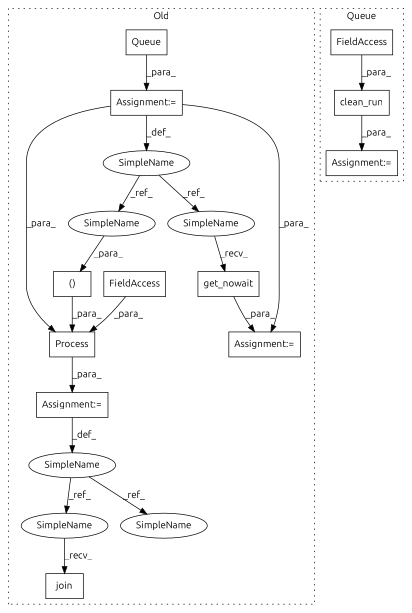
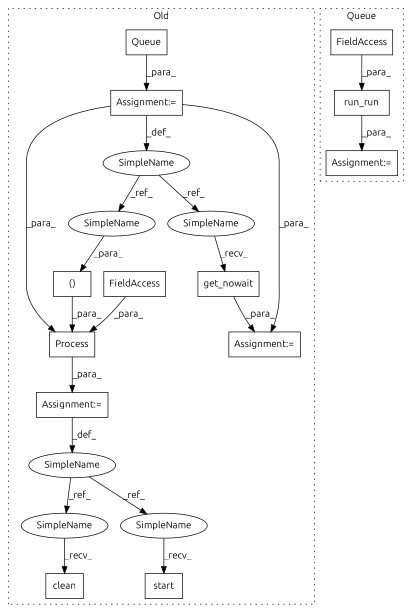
(362, 103) -> (362, 103)
(65, 586) -> (65, 586)
none -> (164, 586)
